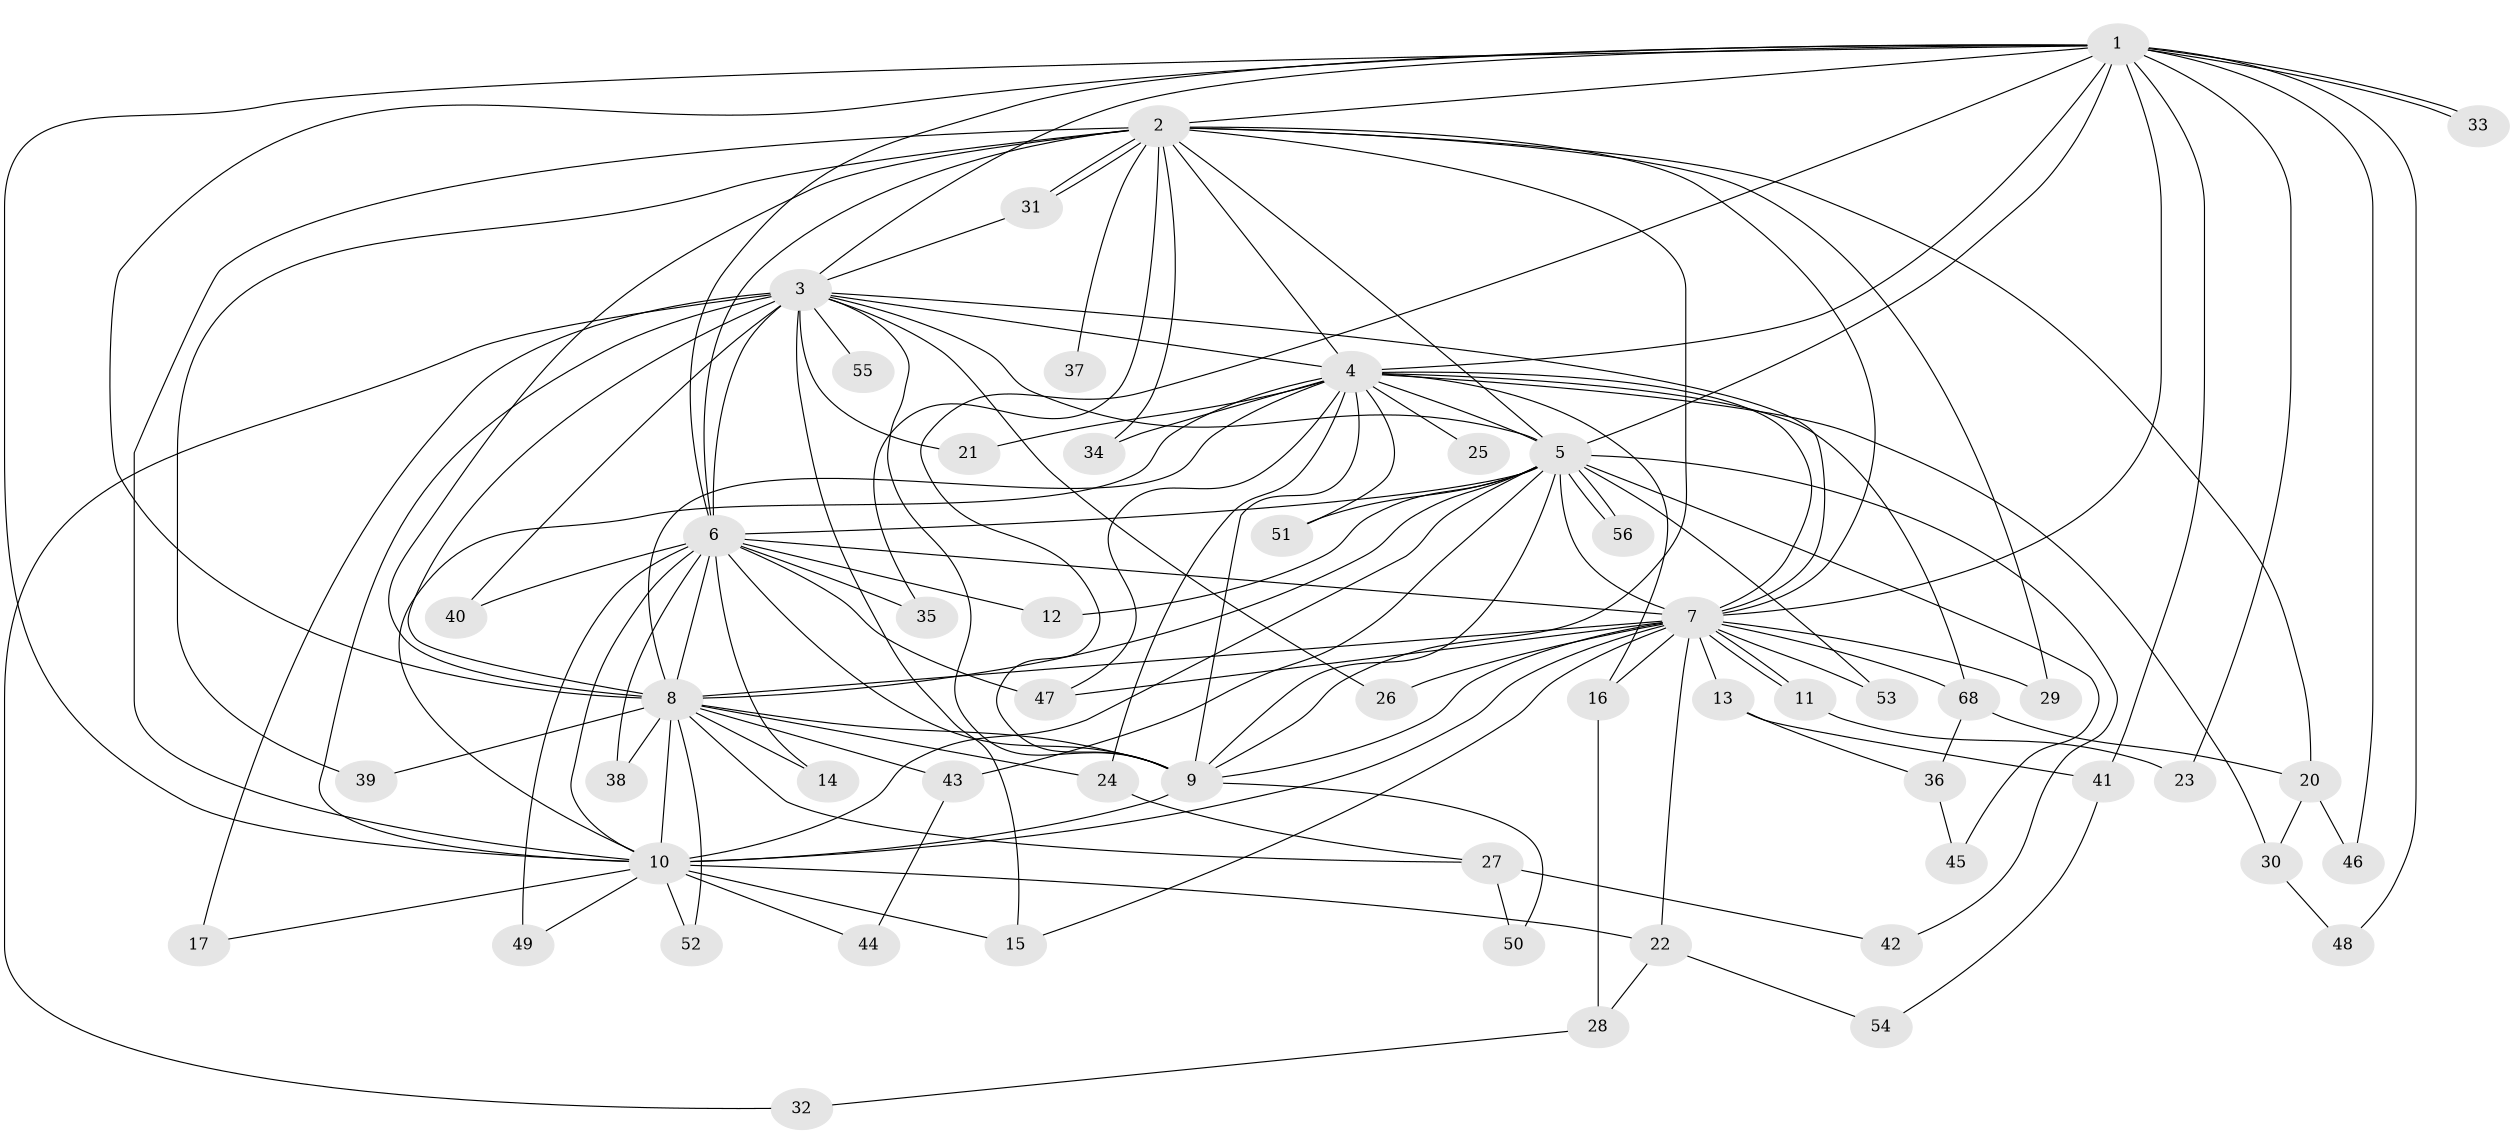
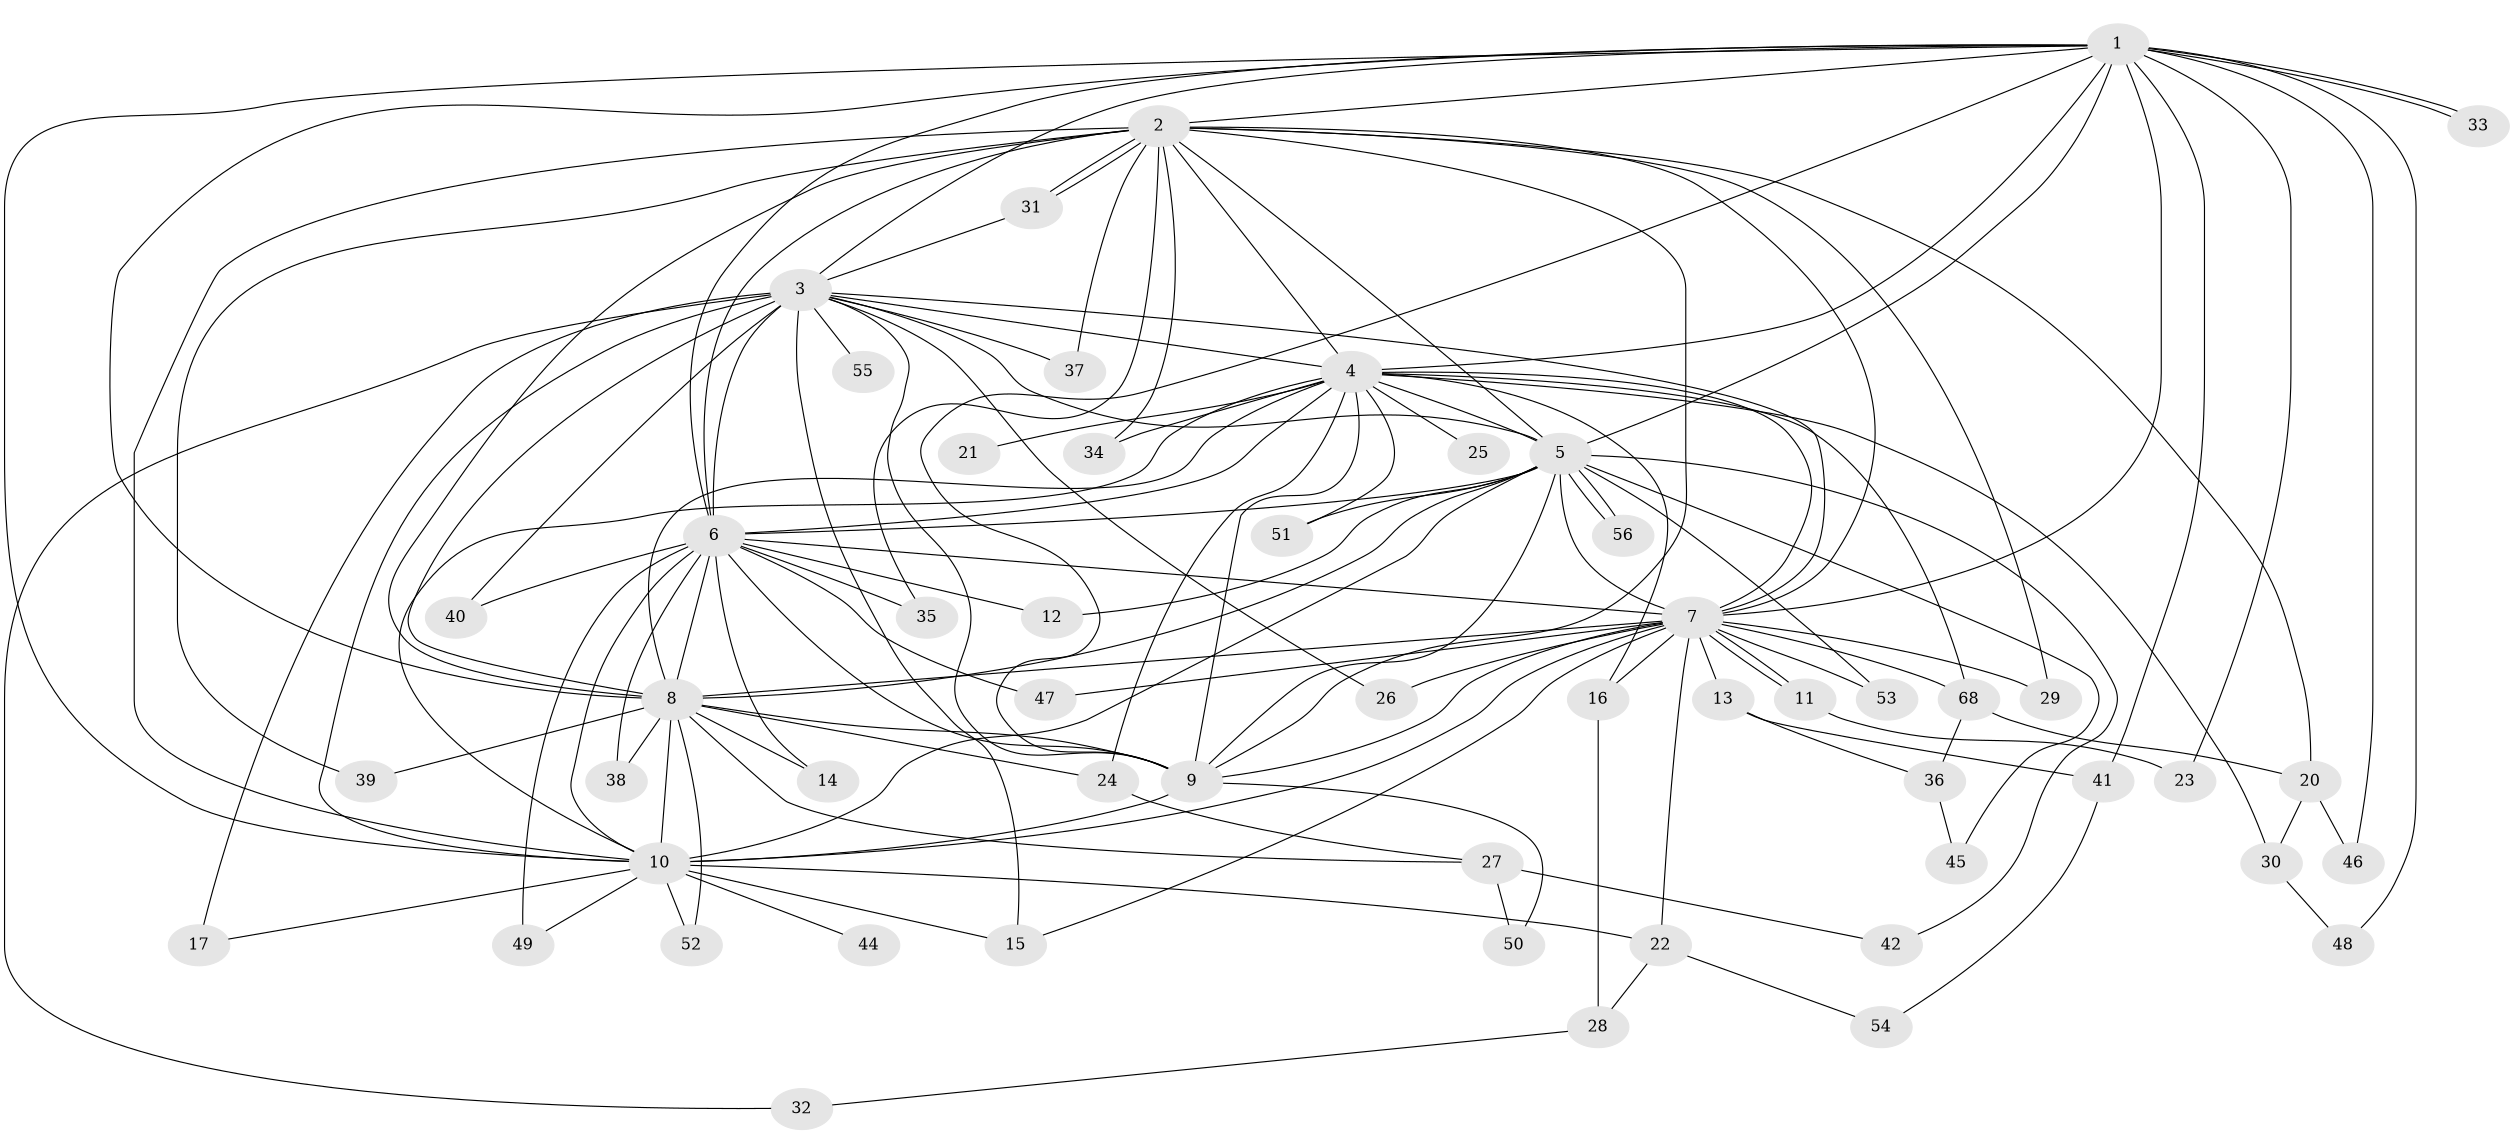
(839, 408) -> (957, 330)
(1139, 496) -> (1054, 507)
(953, 781) -> none
